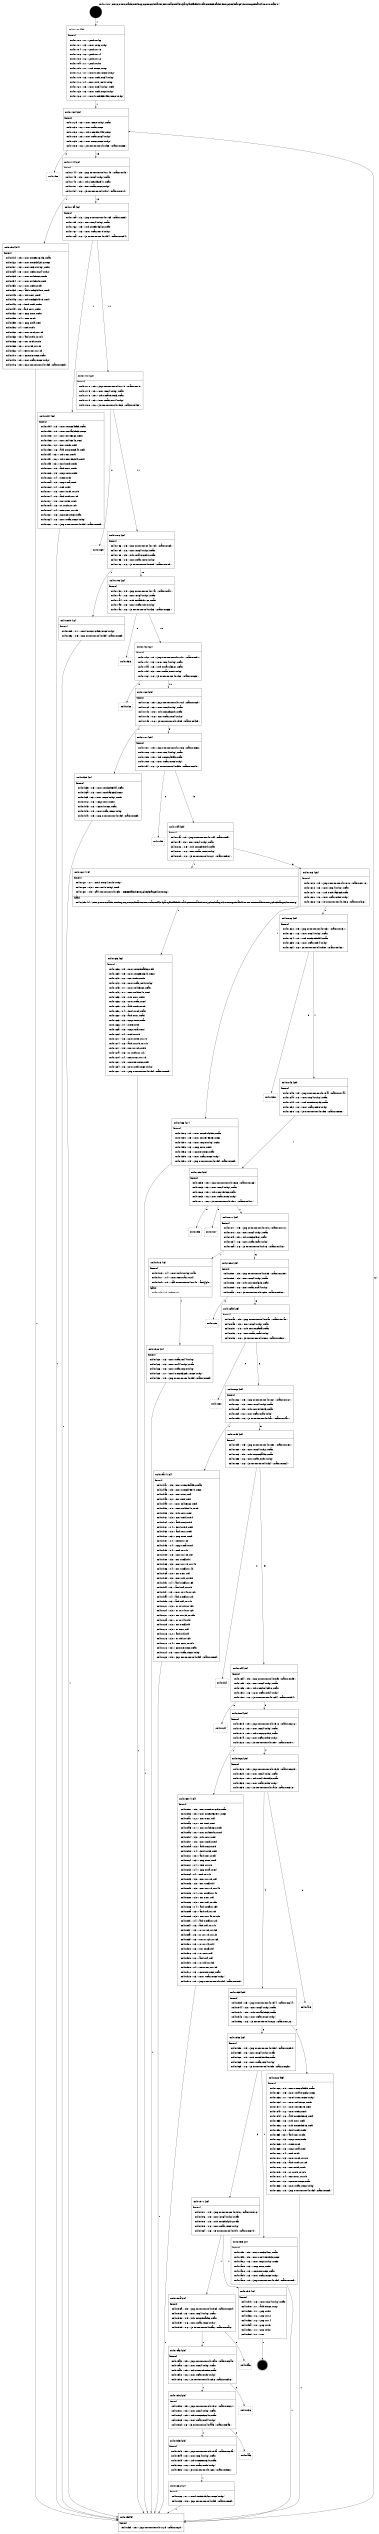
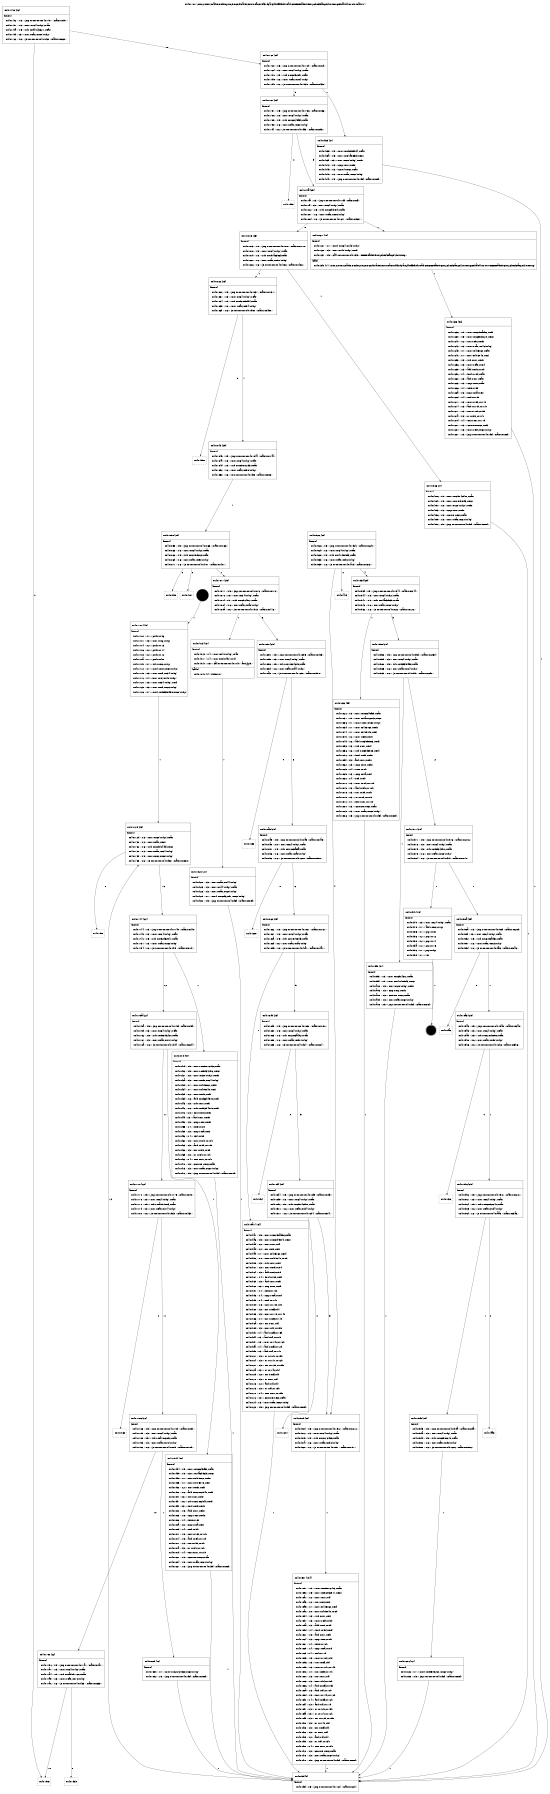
(154, 628) -> (56, 1732)
(264, 1750) -> (334, 991)
